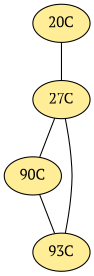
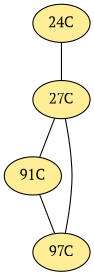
(61, 23) -> (61, 23)
(33, 176) -> (33, 176)
(61, 252) -> (61, 252)
